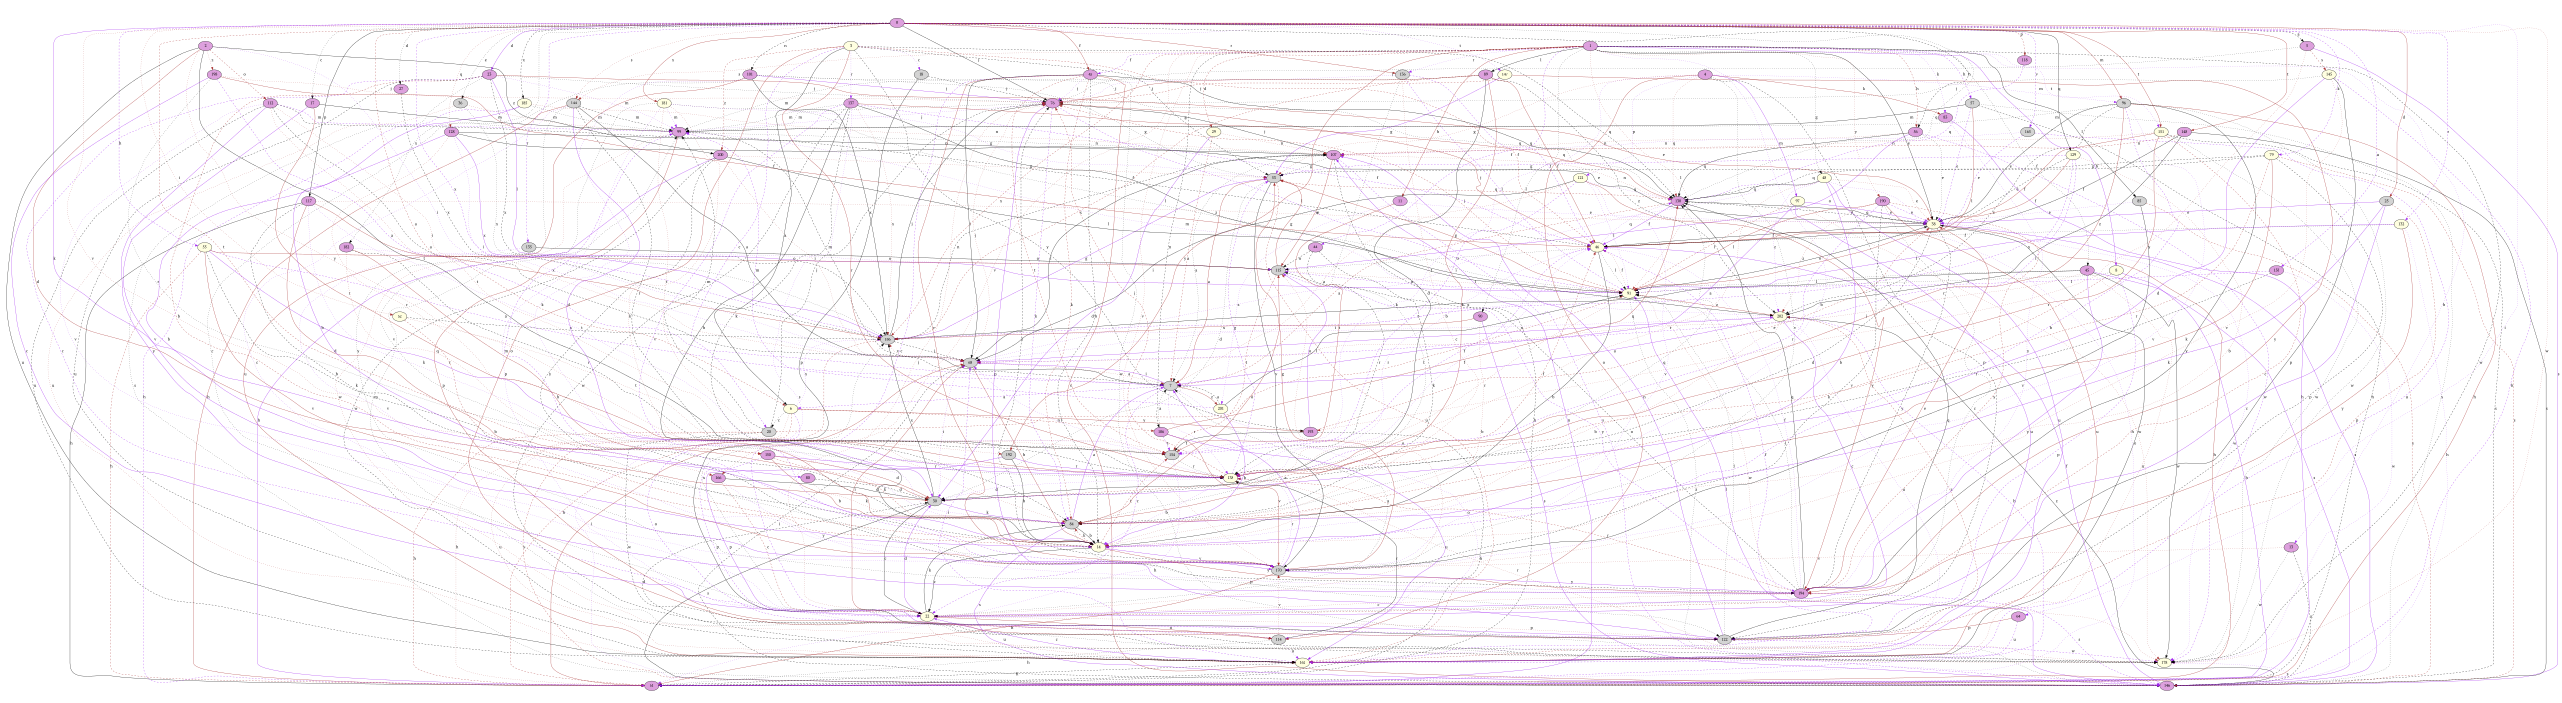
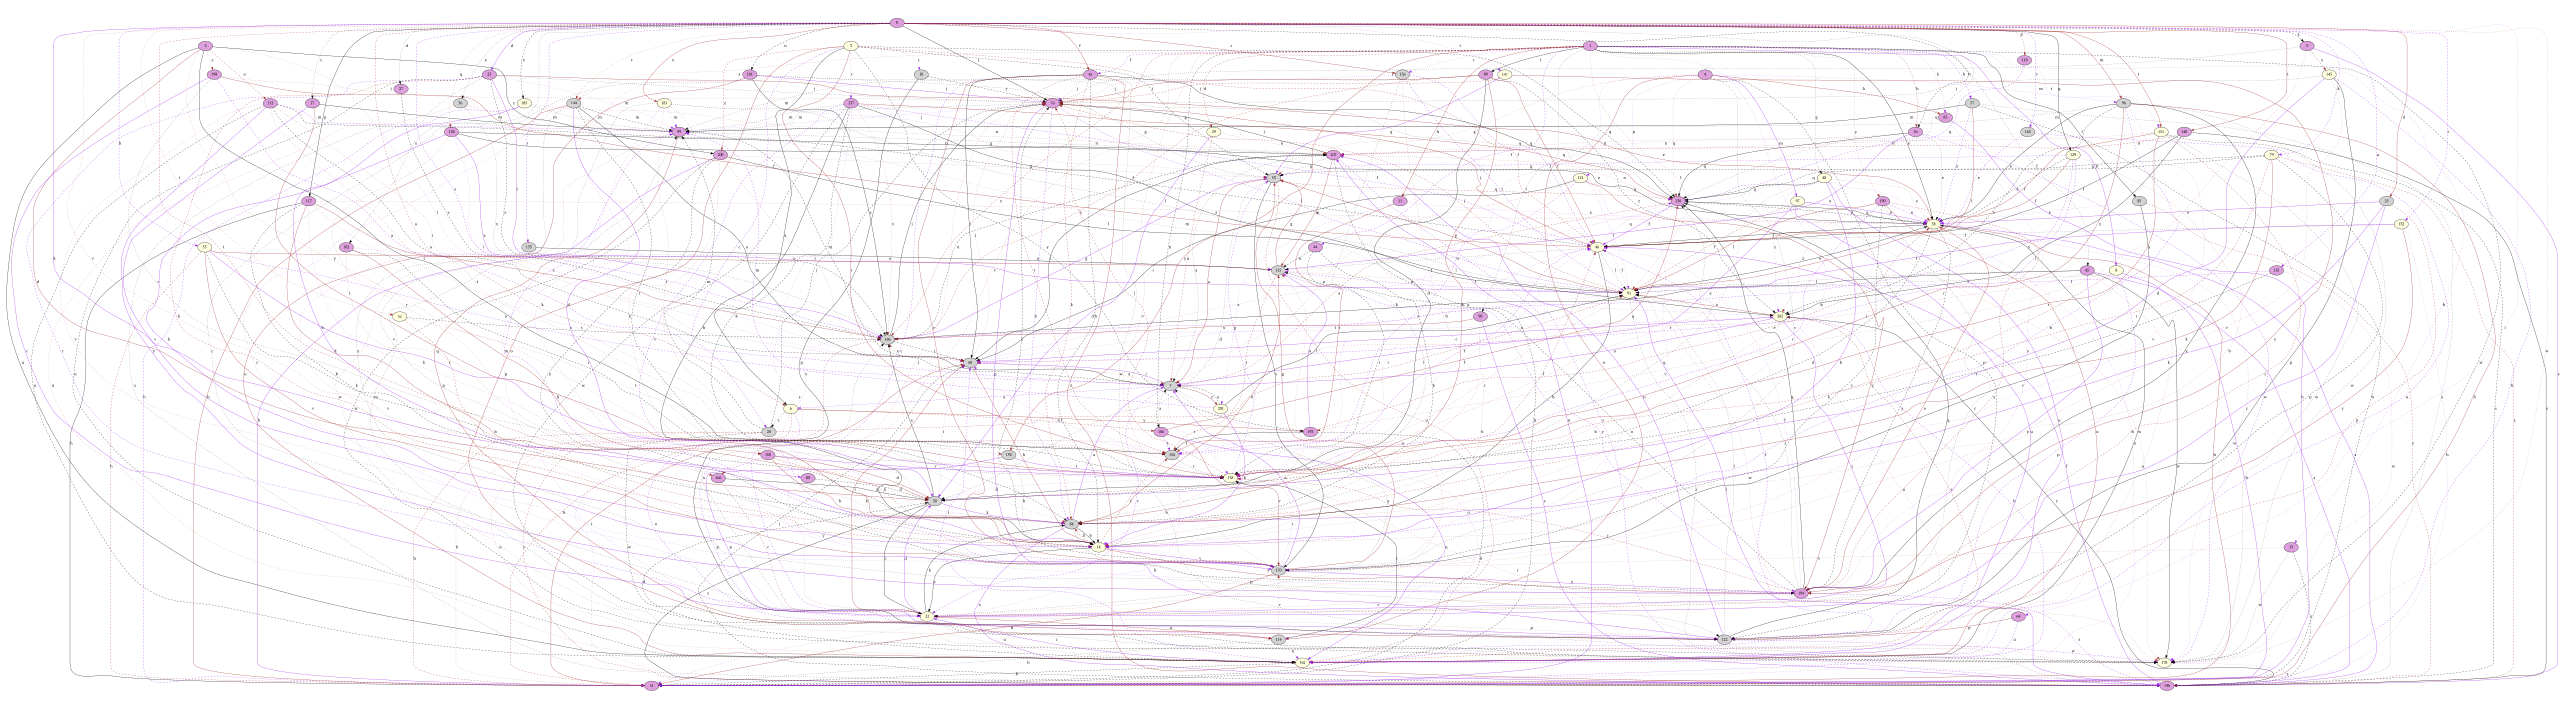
(1026, 527) -> (1026, 527)
